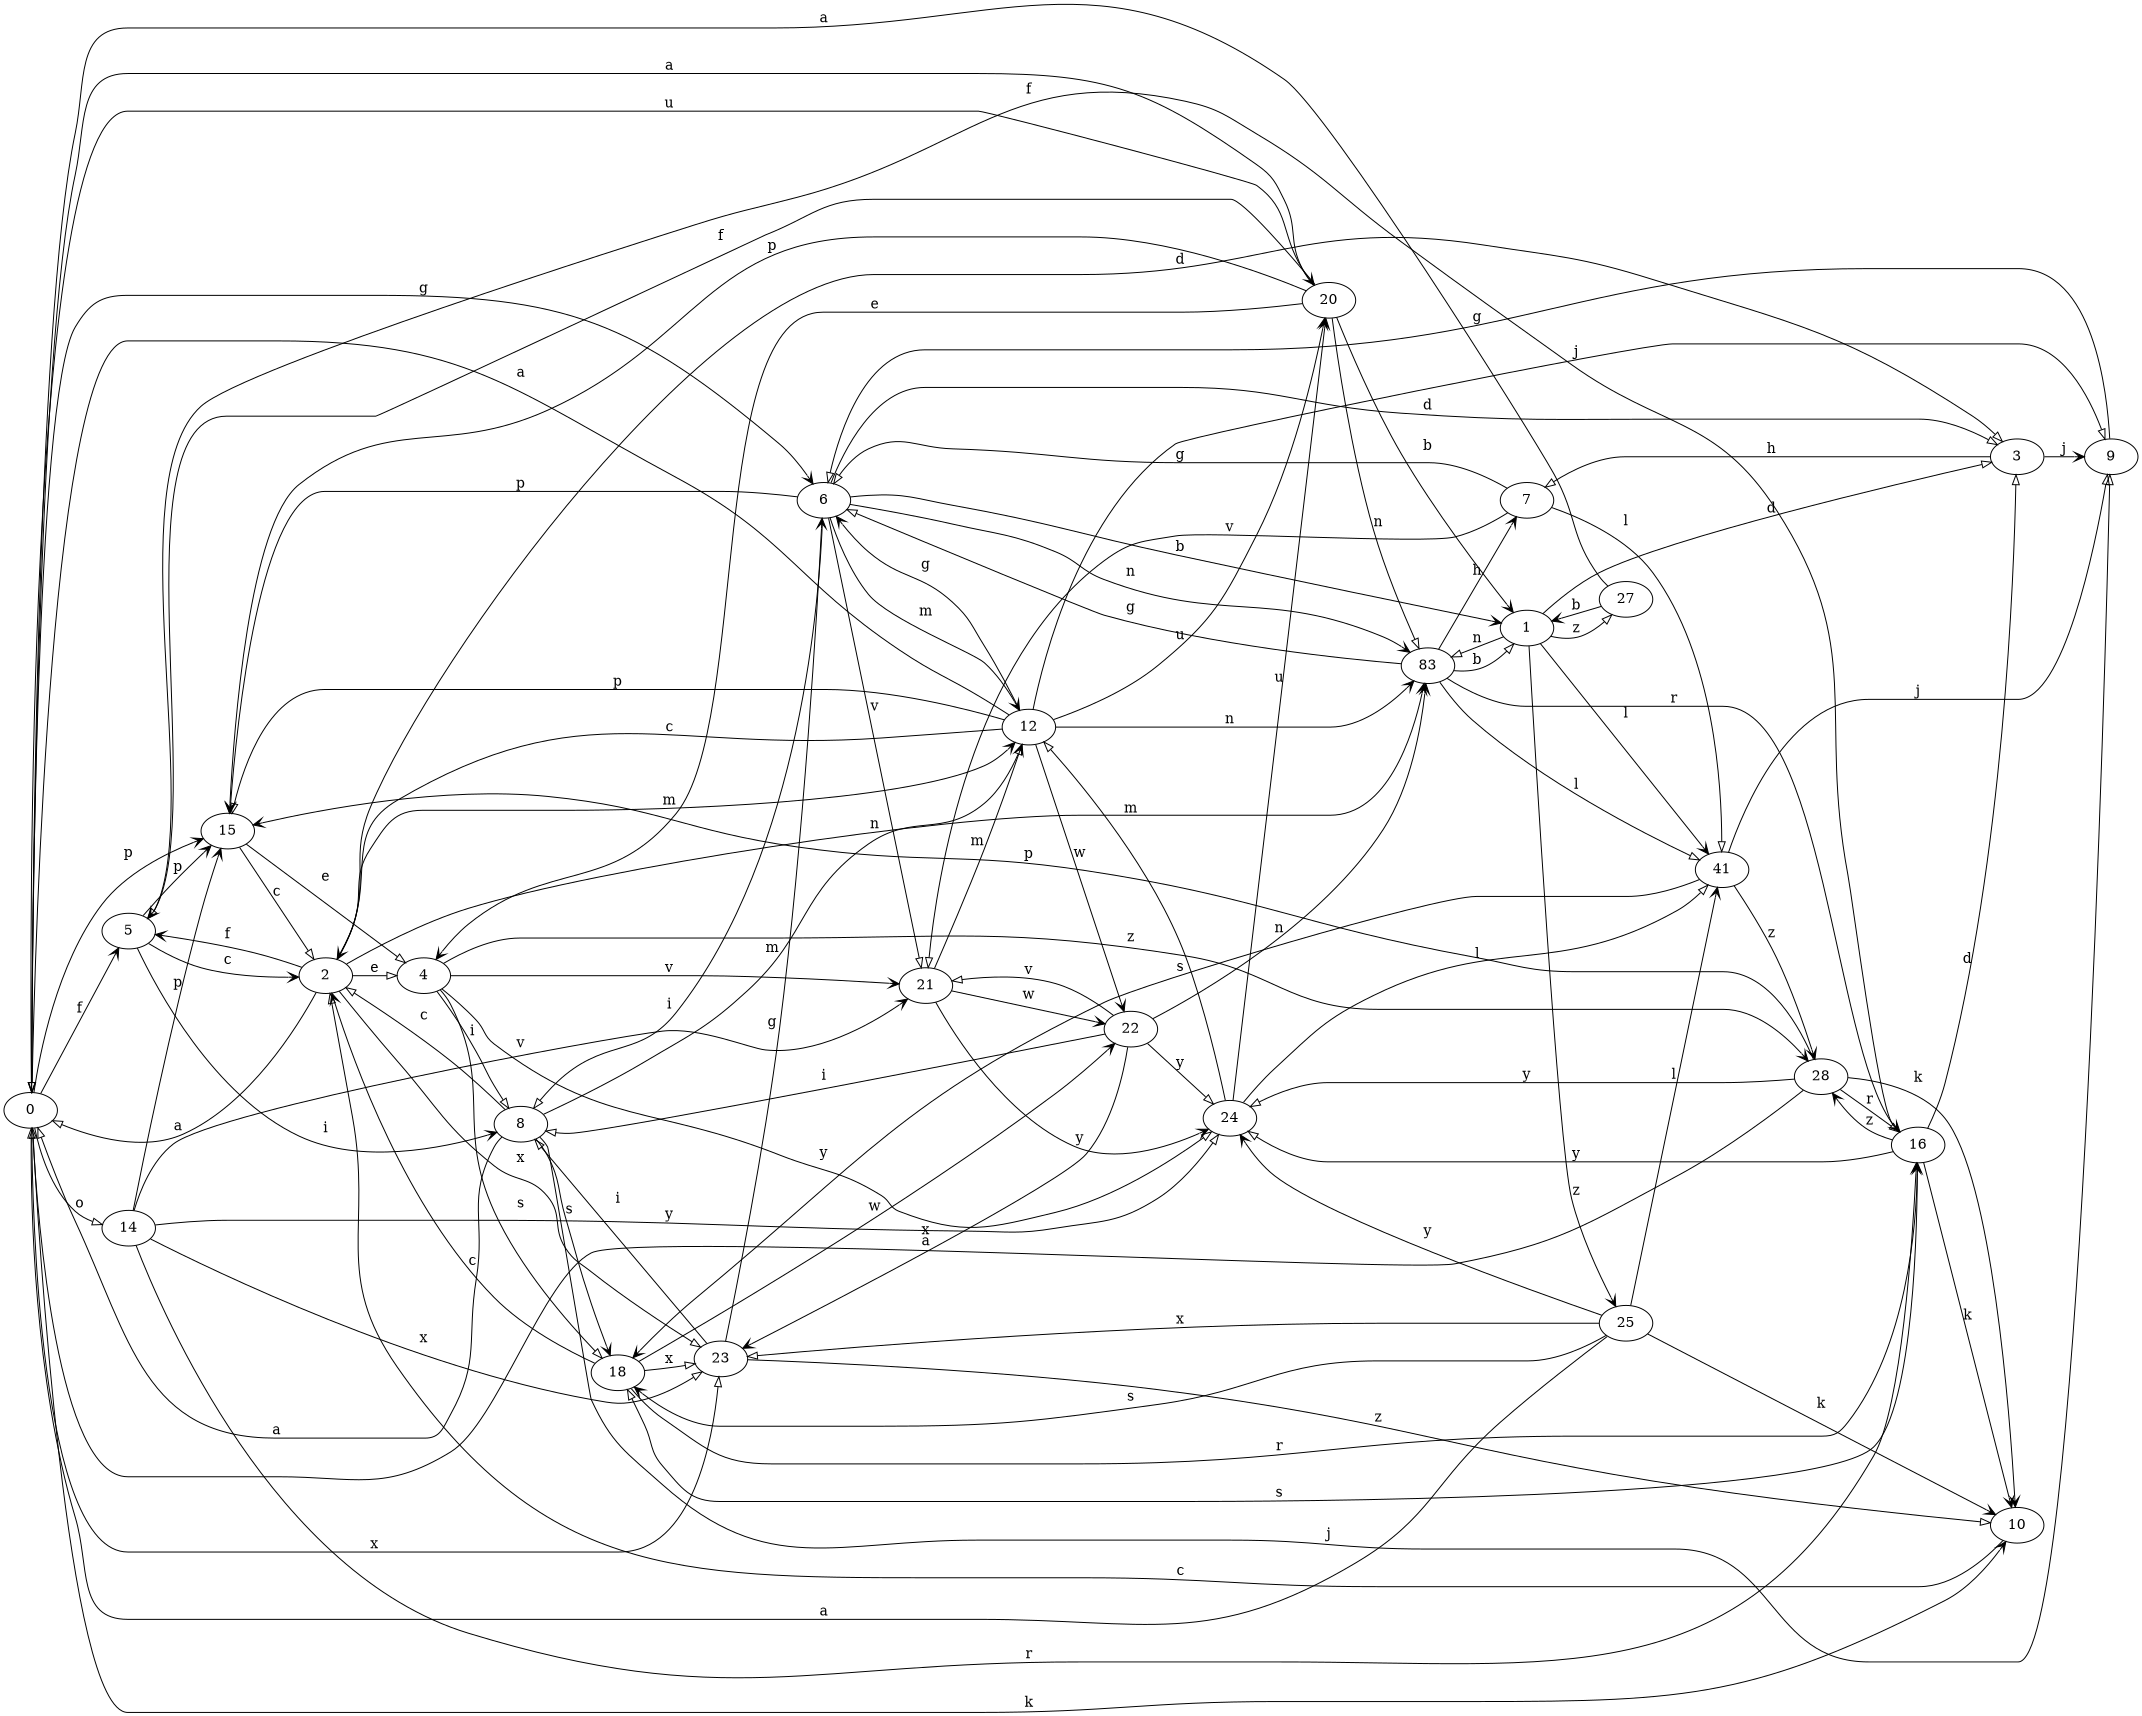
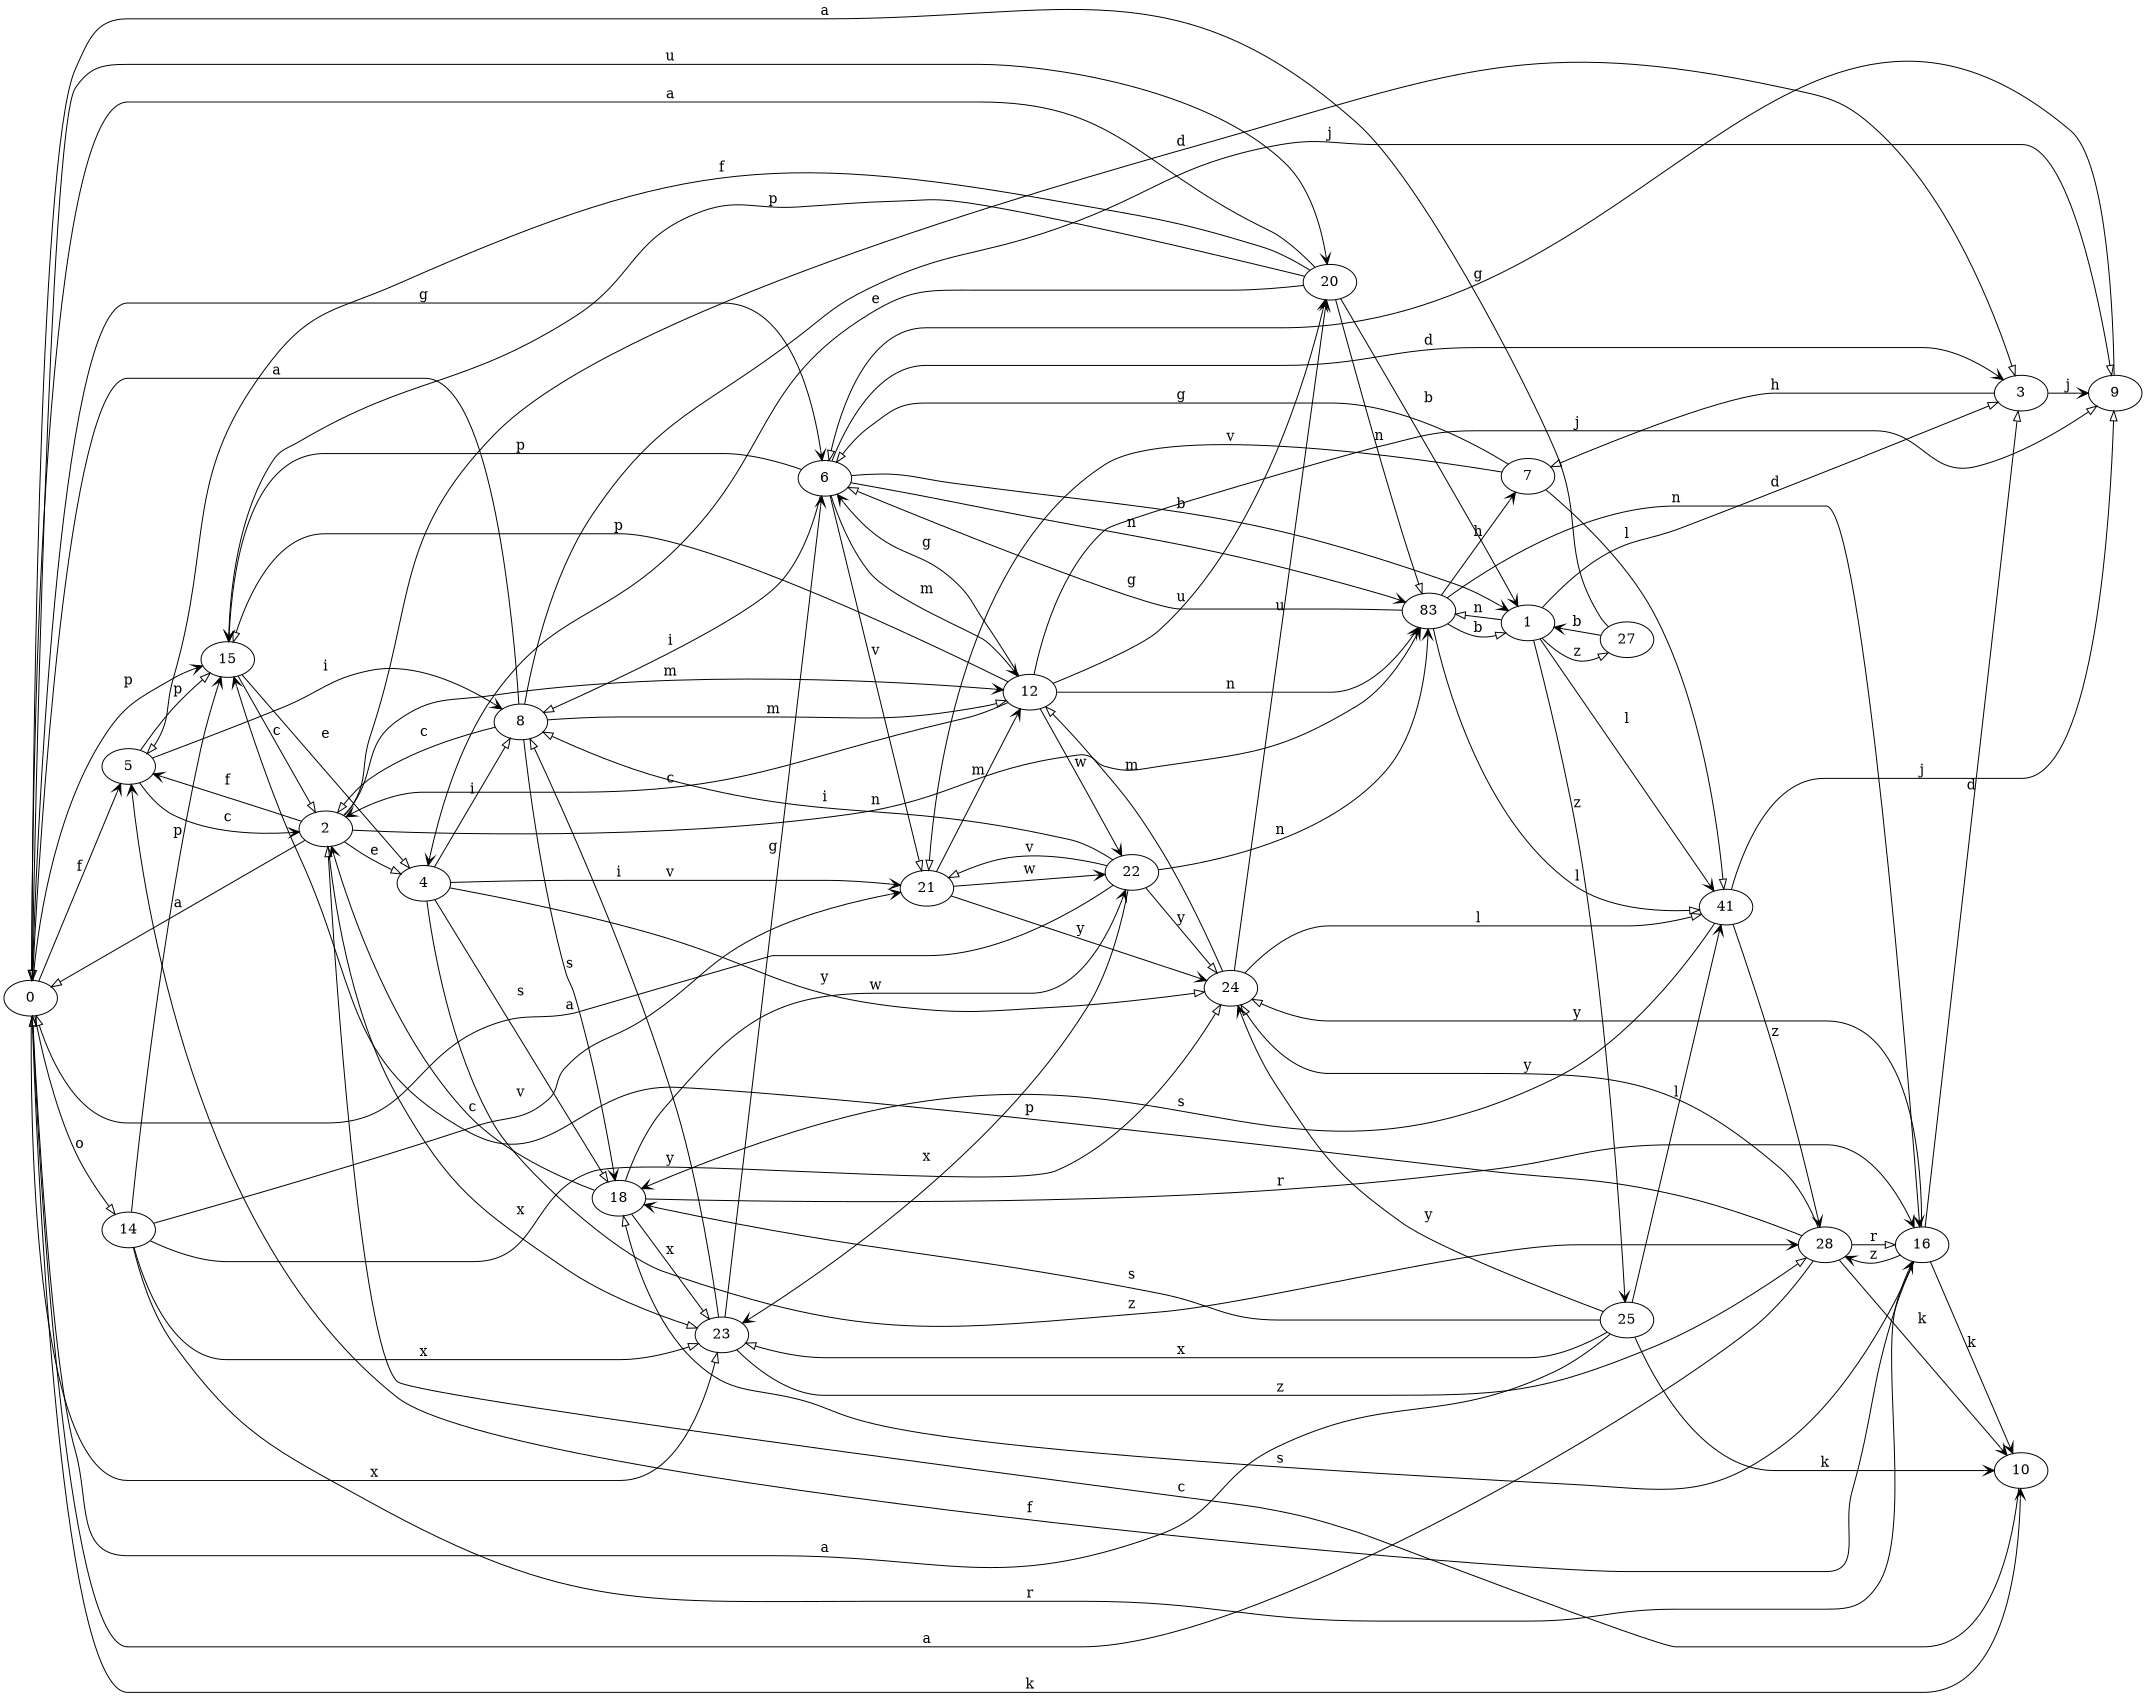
(243, 341) -> (546, 1017)
(1387, 412) -> (1393, 354)
(1674, 699) -> (1677, 499)
(173, 883) -> (175, 706)
(1366, 1424) -> (1275, 1395)
